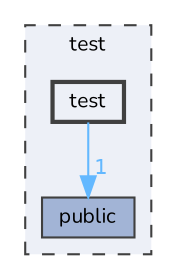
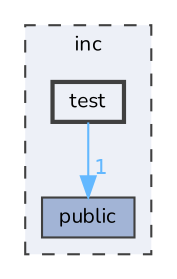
(88, 45) -> (88, 45)
